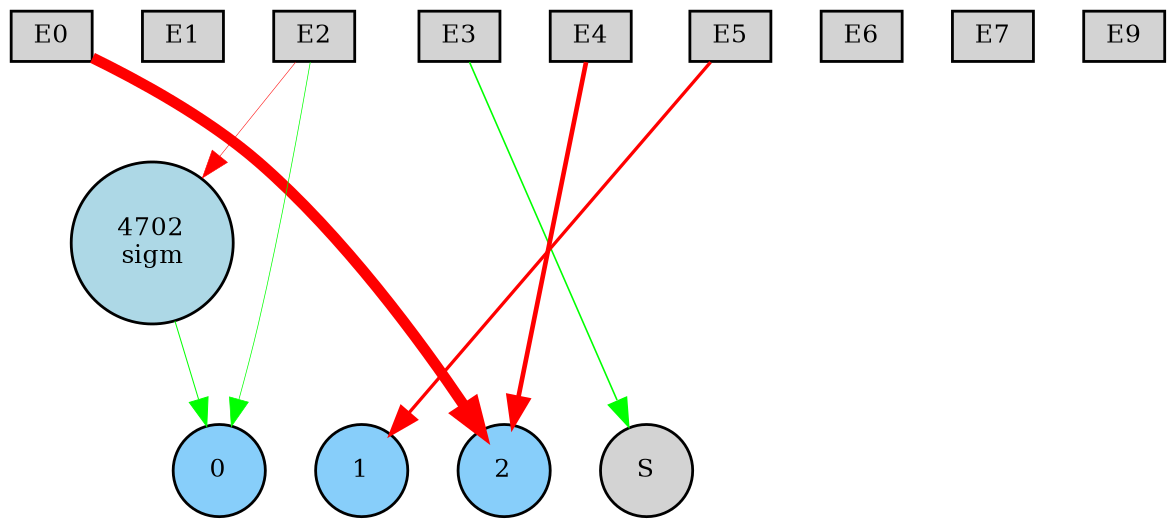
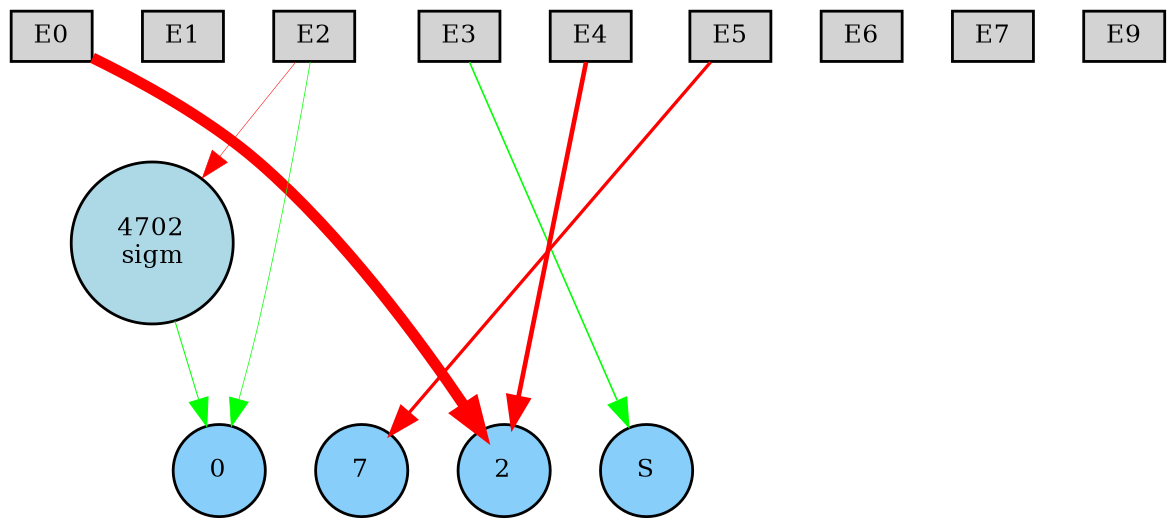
(362, 471) -> (362, 471)
(647, 471) -> (647, 471)
